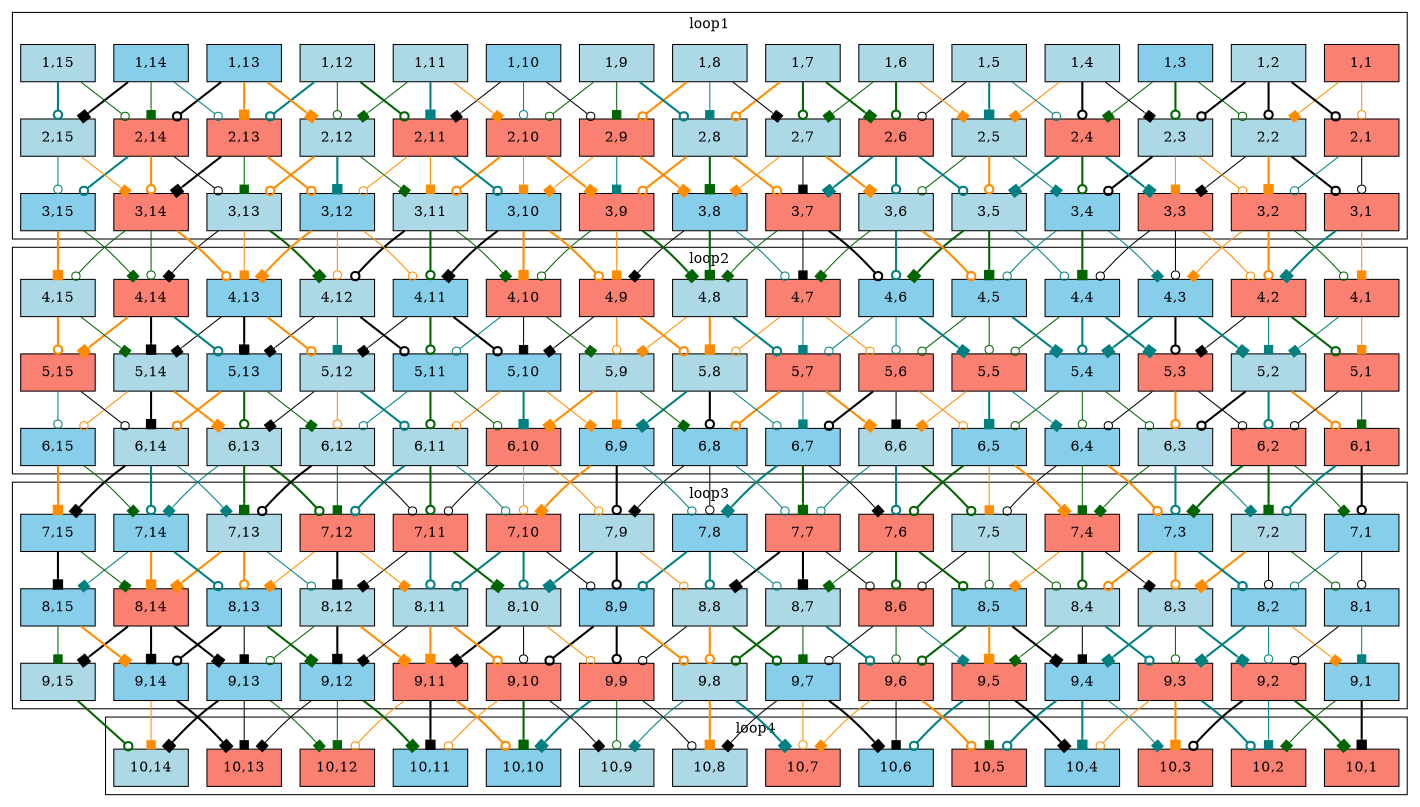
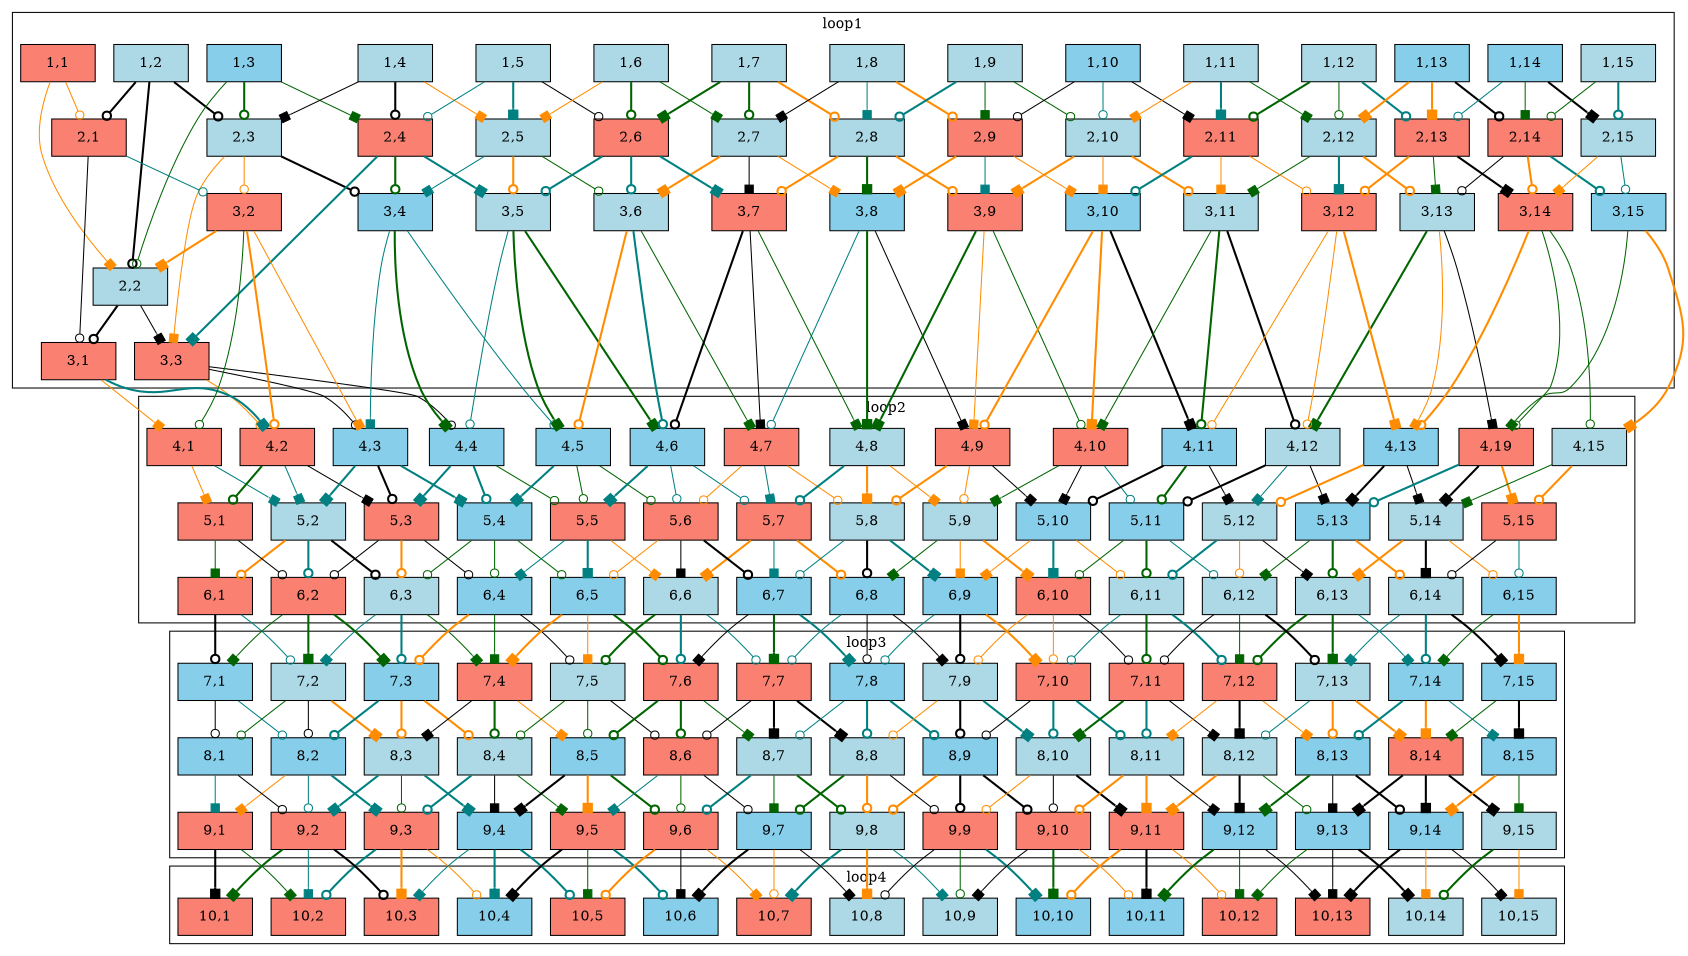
(524, 138) -> (1103, 138)
(1269, 170) -> (192, 246)
(337, 212) -> (1339, 212)
(151, 298) -> (1496, 447)
(1308, 489) -> (269, 638)
(1362, 682) -> (215, 831)
none -> (1519, 917)
